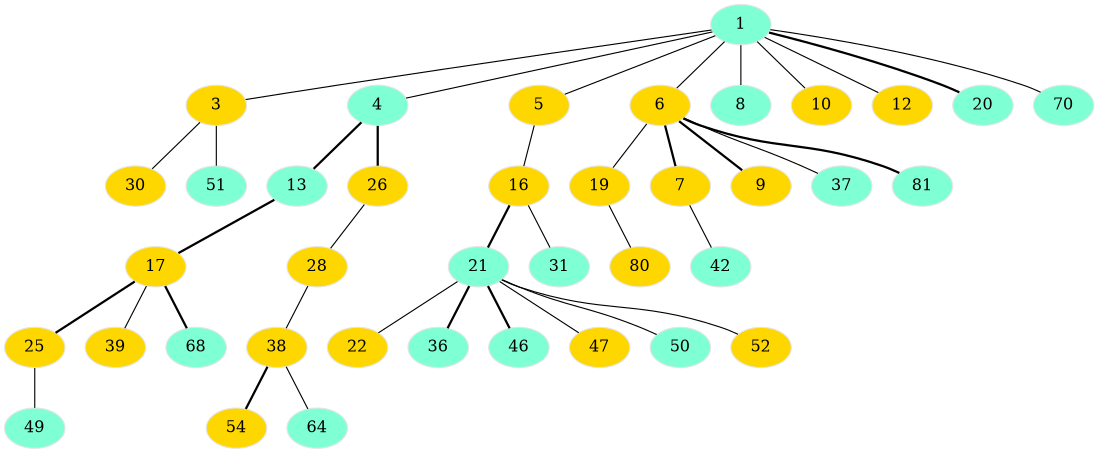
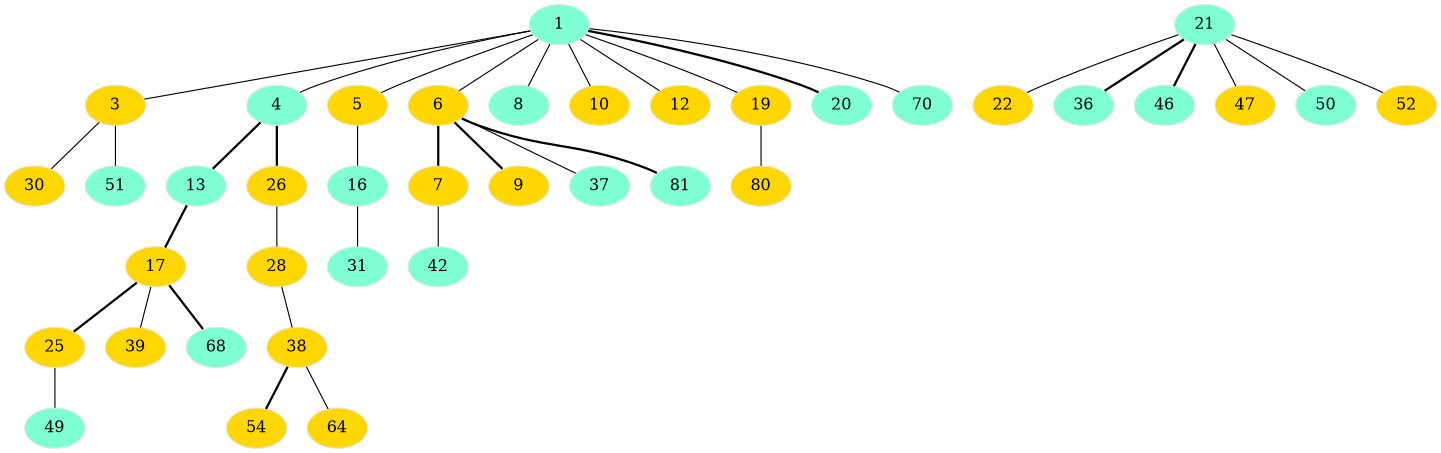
(630, 146) -> (662, 62)
(519, 186) -> (358, 186)
(499, 226) -> none
(317, 428) -> (337, 428)
